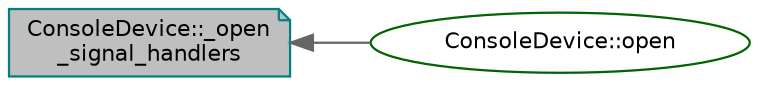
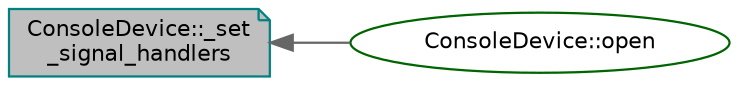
(150, 43) -> (139, 43)
